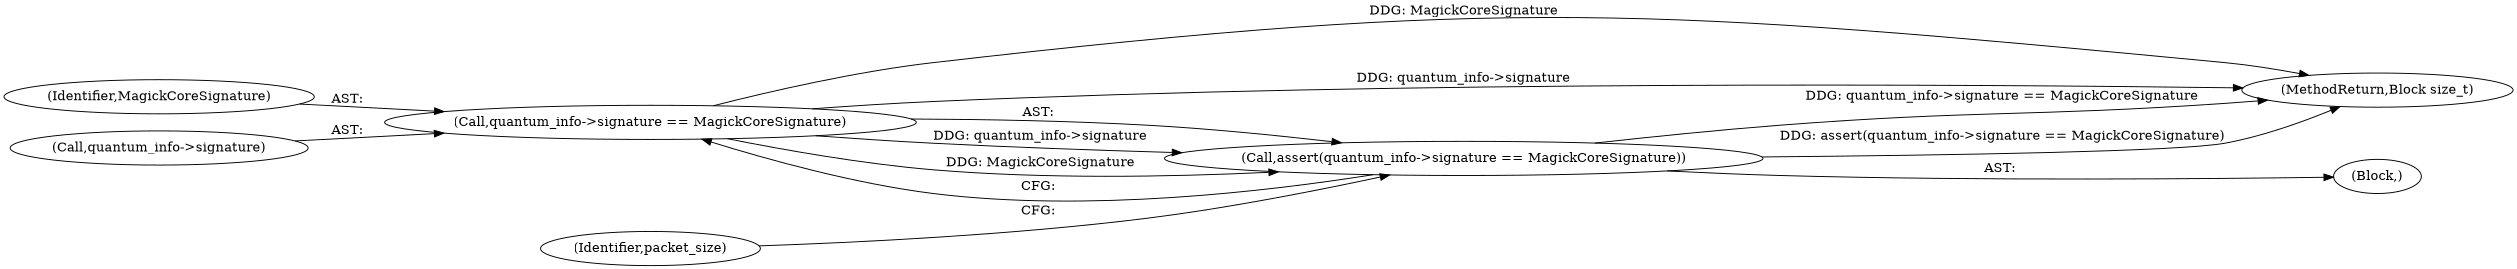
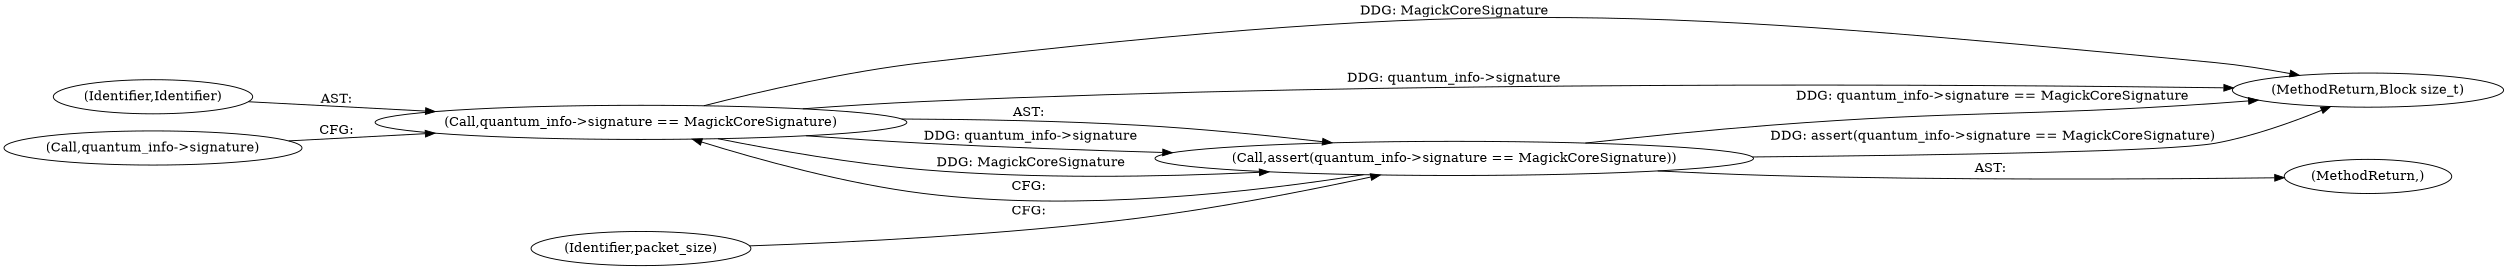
(159, 97) -> (153, 97)
(350, 130) -> (339, 130)
(2378, 176) -> (2368, 176)
